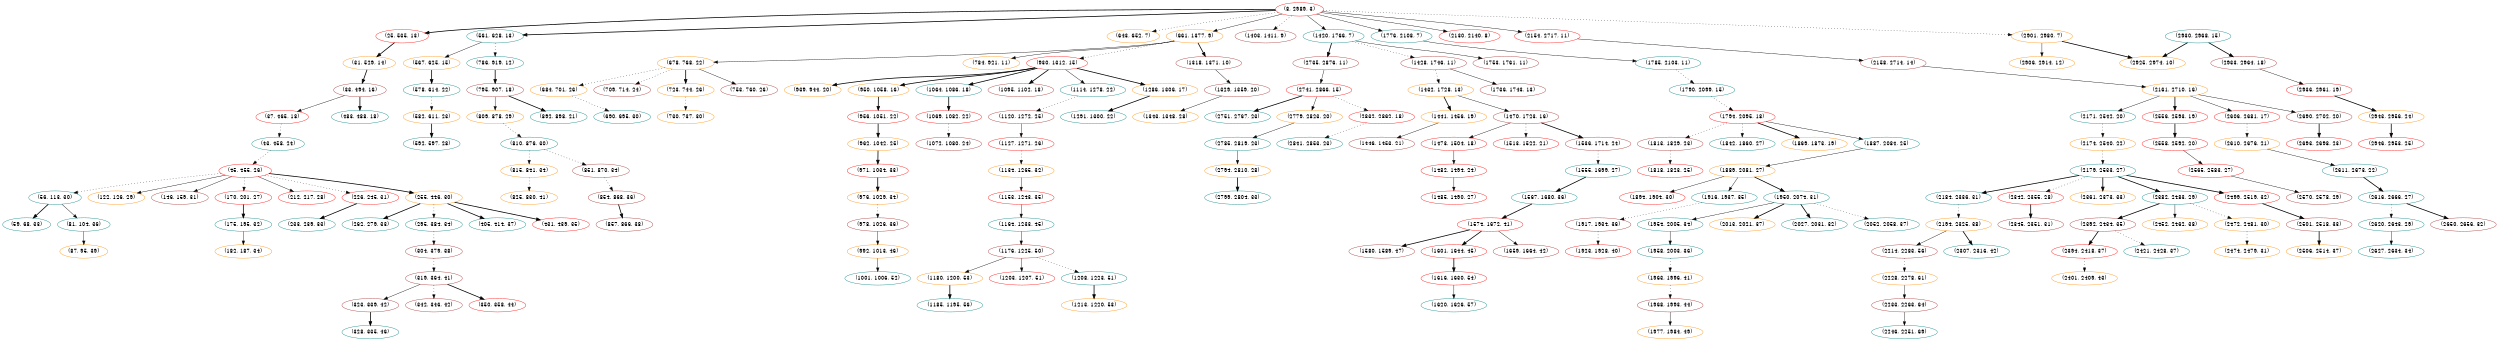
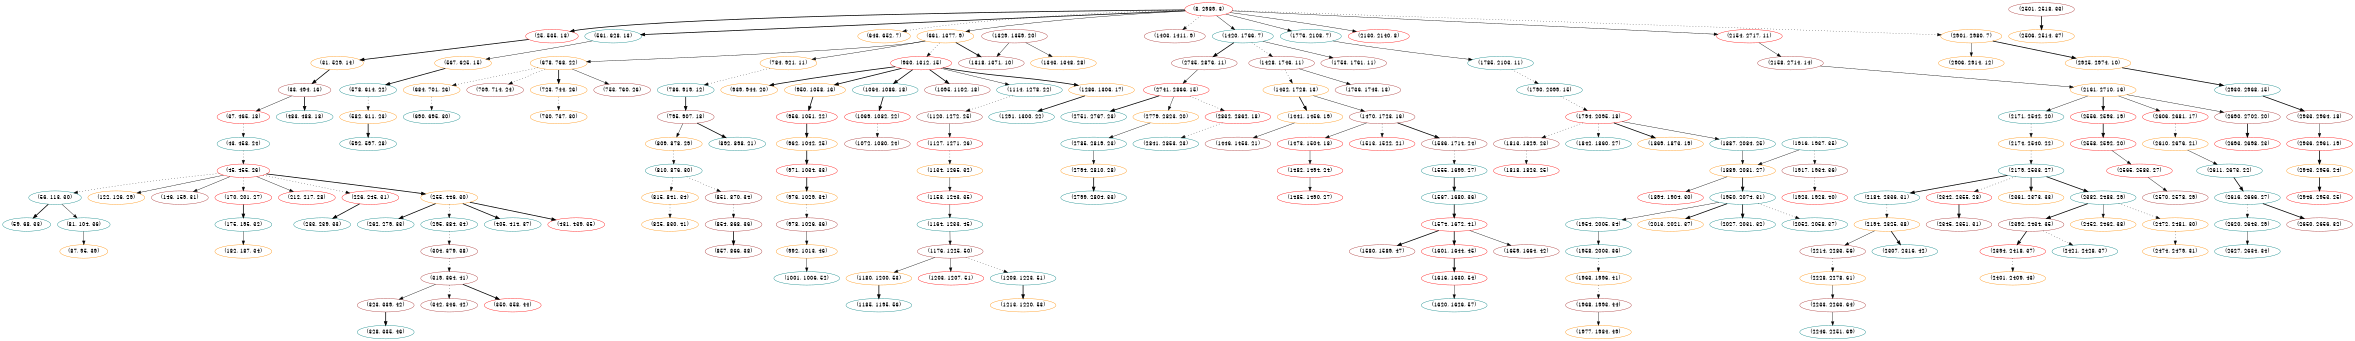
(495, 48) -> (739, 76)
(2177, 49) -> (2171, 76)
(1222, 75) -> (1004, 48)
(1734, 183) -> (1780, 157)
(2247, 198) -> none
